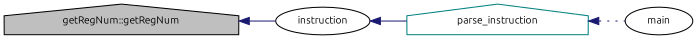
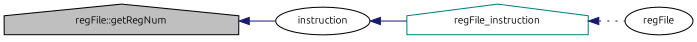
(121, 21) -> (121, 21)
(498, 21) -> (498, 21)
(659, 21) -> (659, 21)
